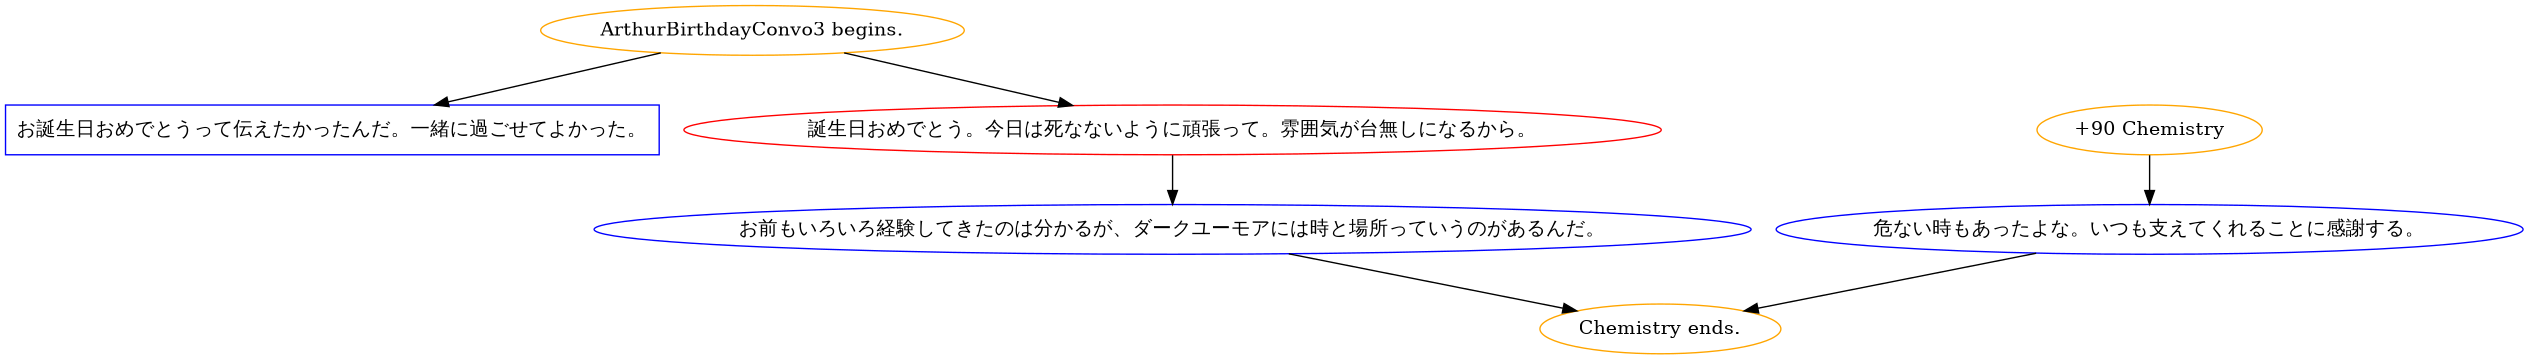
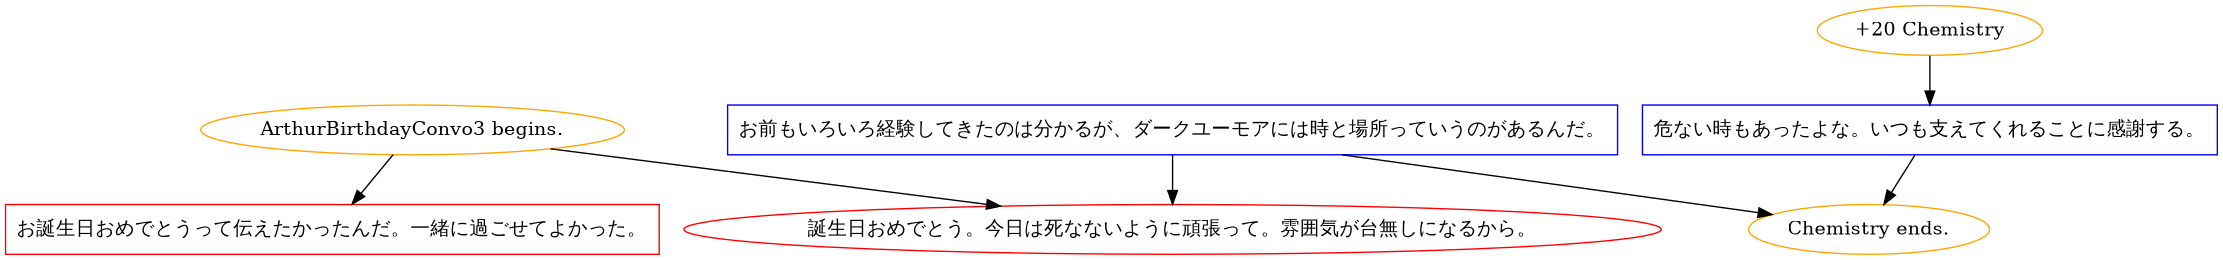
(332, 130) -> (332, 229)
(2150, 130) -> (1930, 30)
(1173, 173) -> (1173, 173)
(1173, 229) -> (1173, 130)
(2150, 229) -> (1930, 130)
